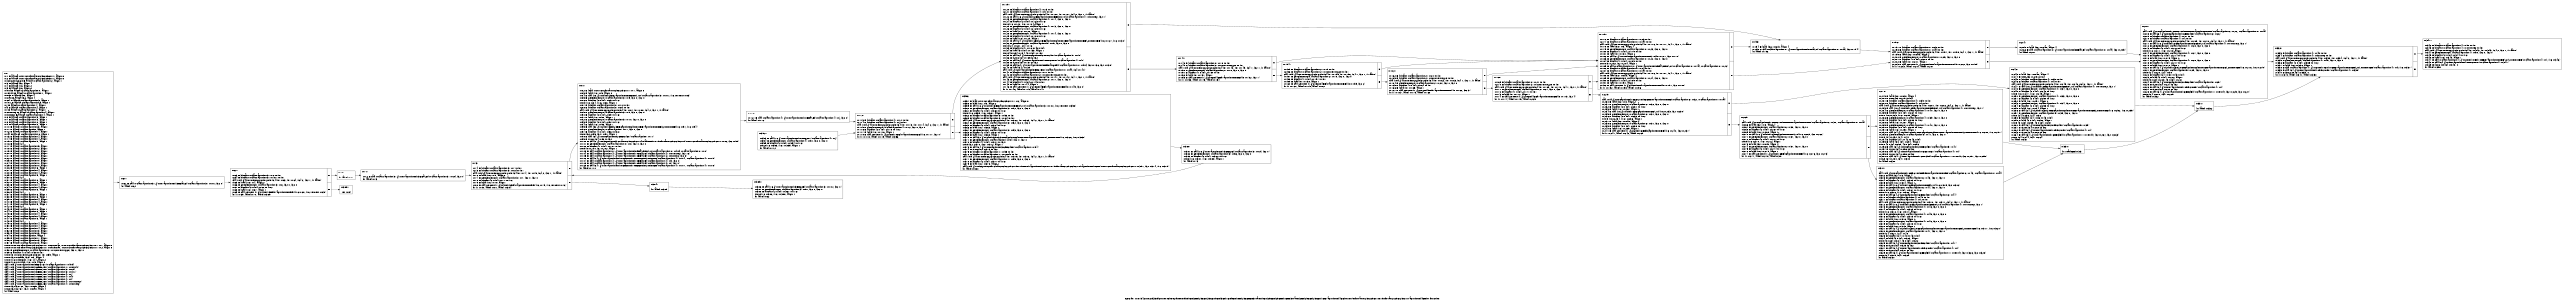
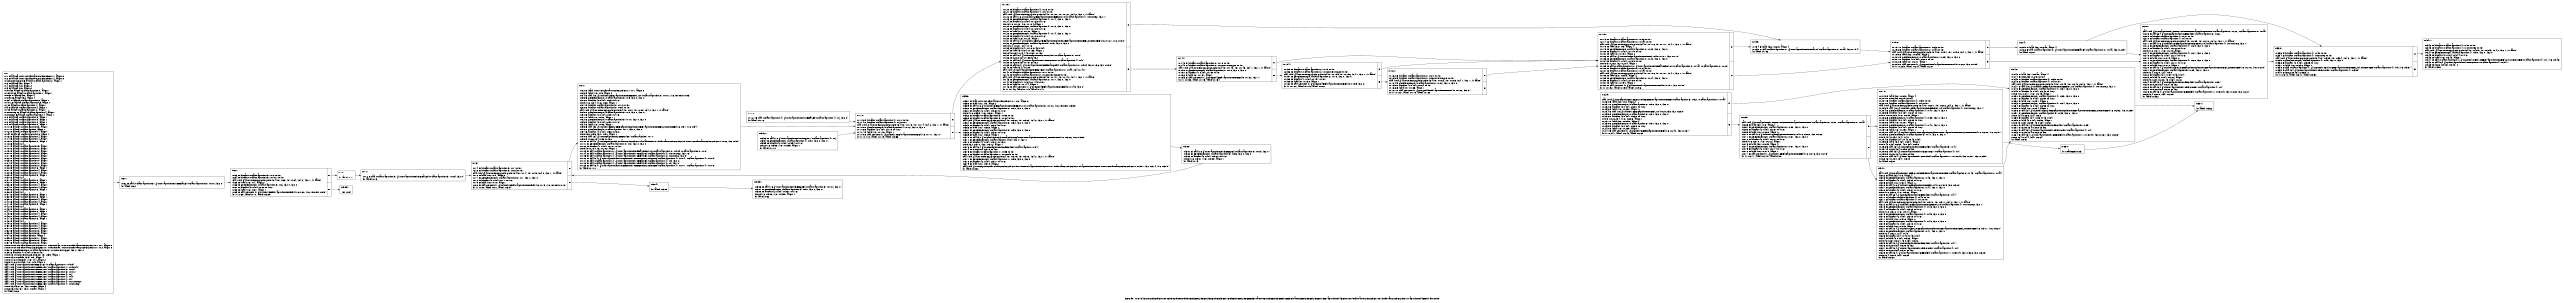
(1542, 88) -> none
(2269, 100) -> (2205, 15)
(743, 121) -> (797, 126)
(2033, 168) -> (2006, 155)
